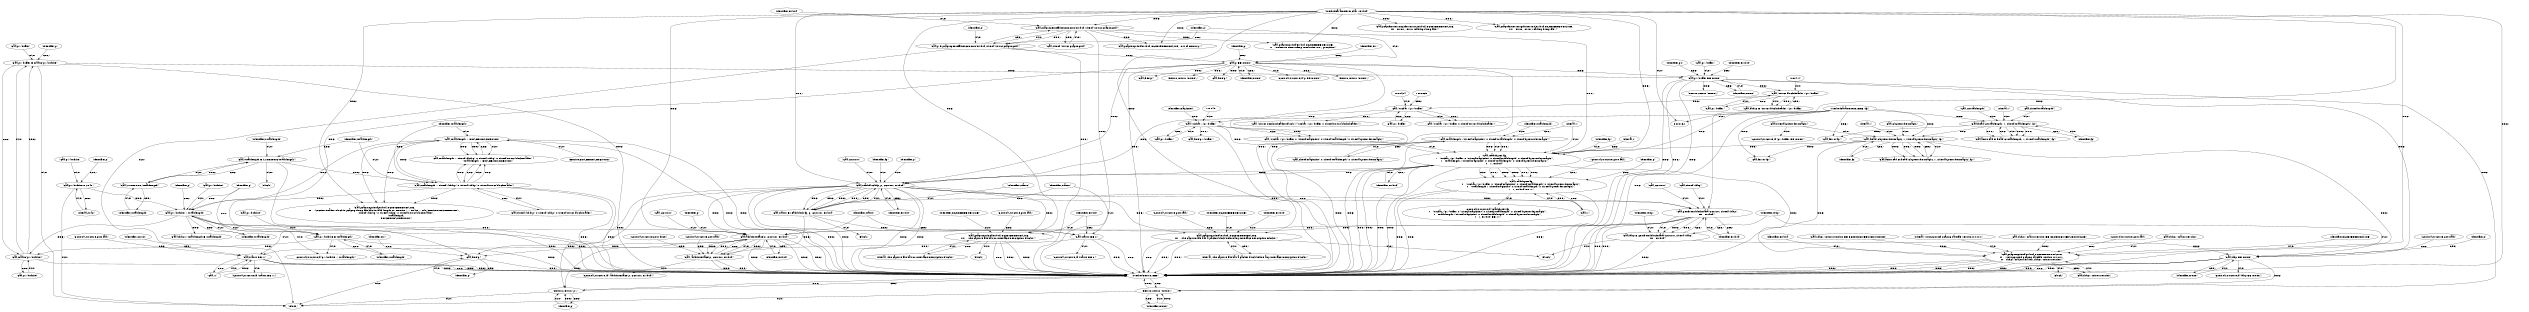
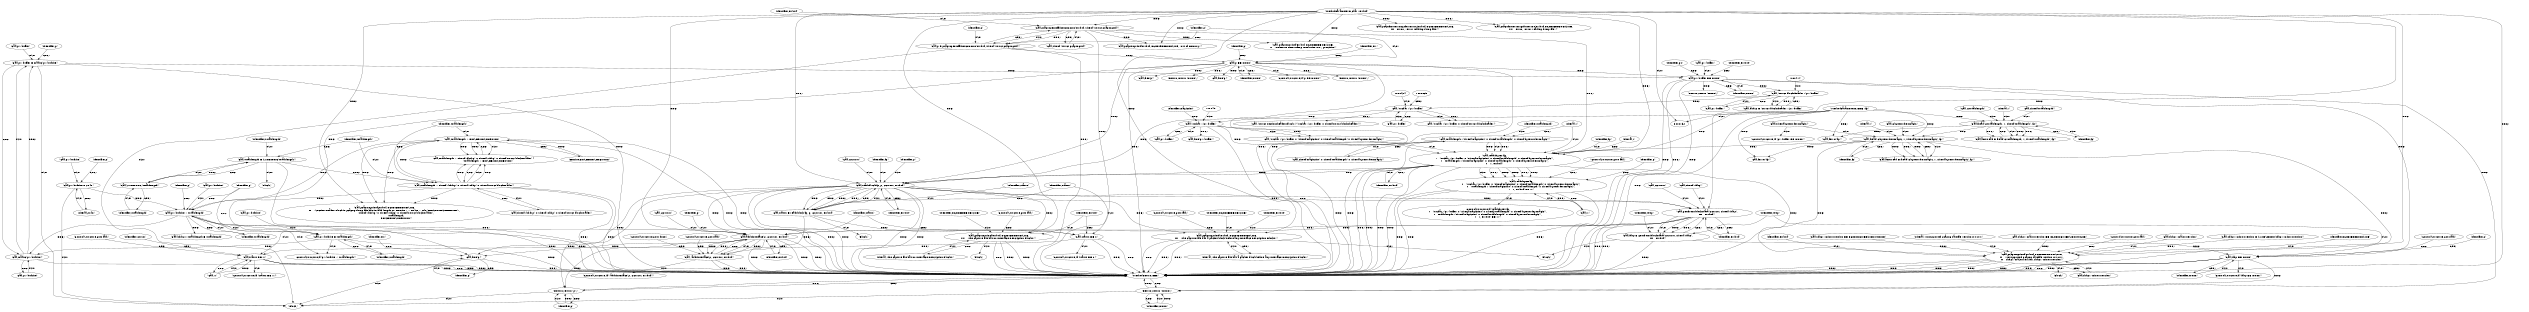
none -> (537, 147)
(562, 147) -> (562, 147)
none -> (2263, 237)
